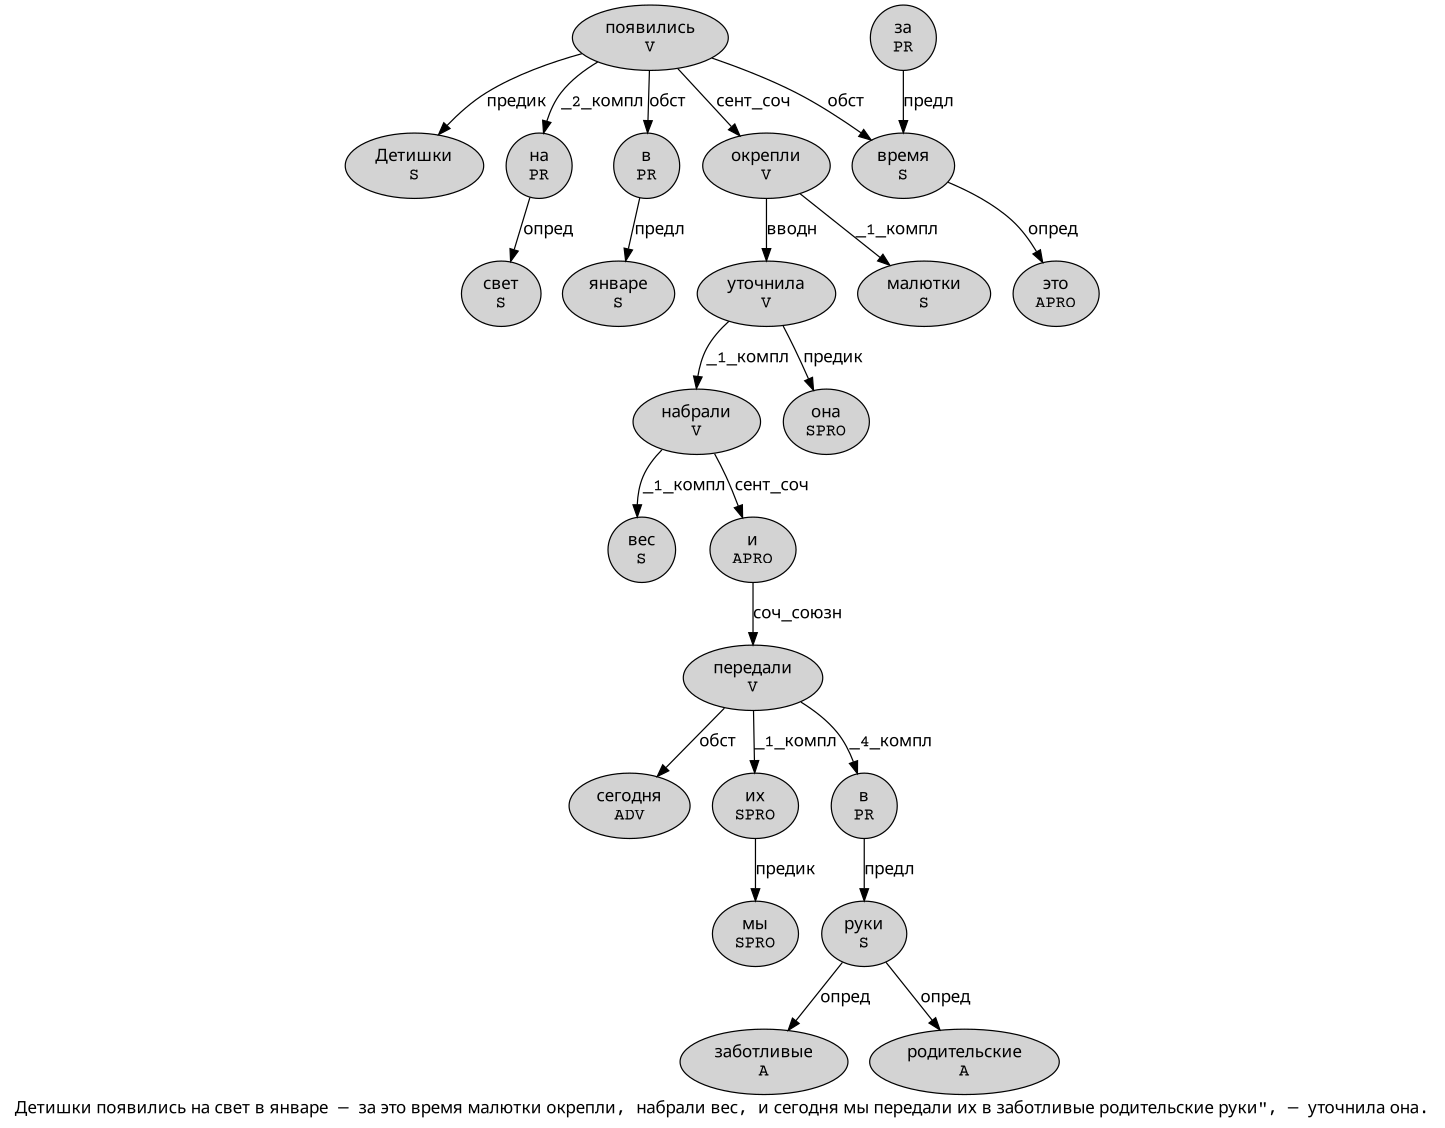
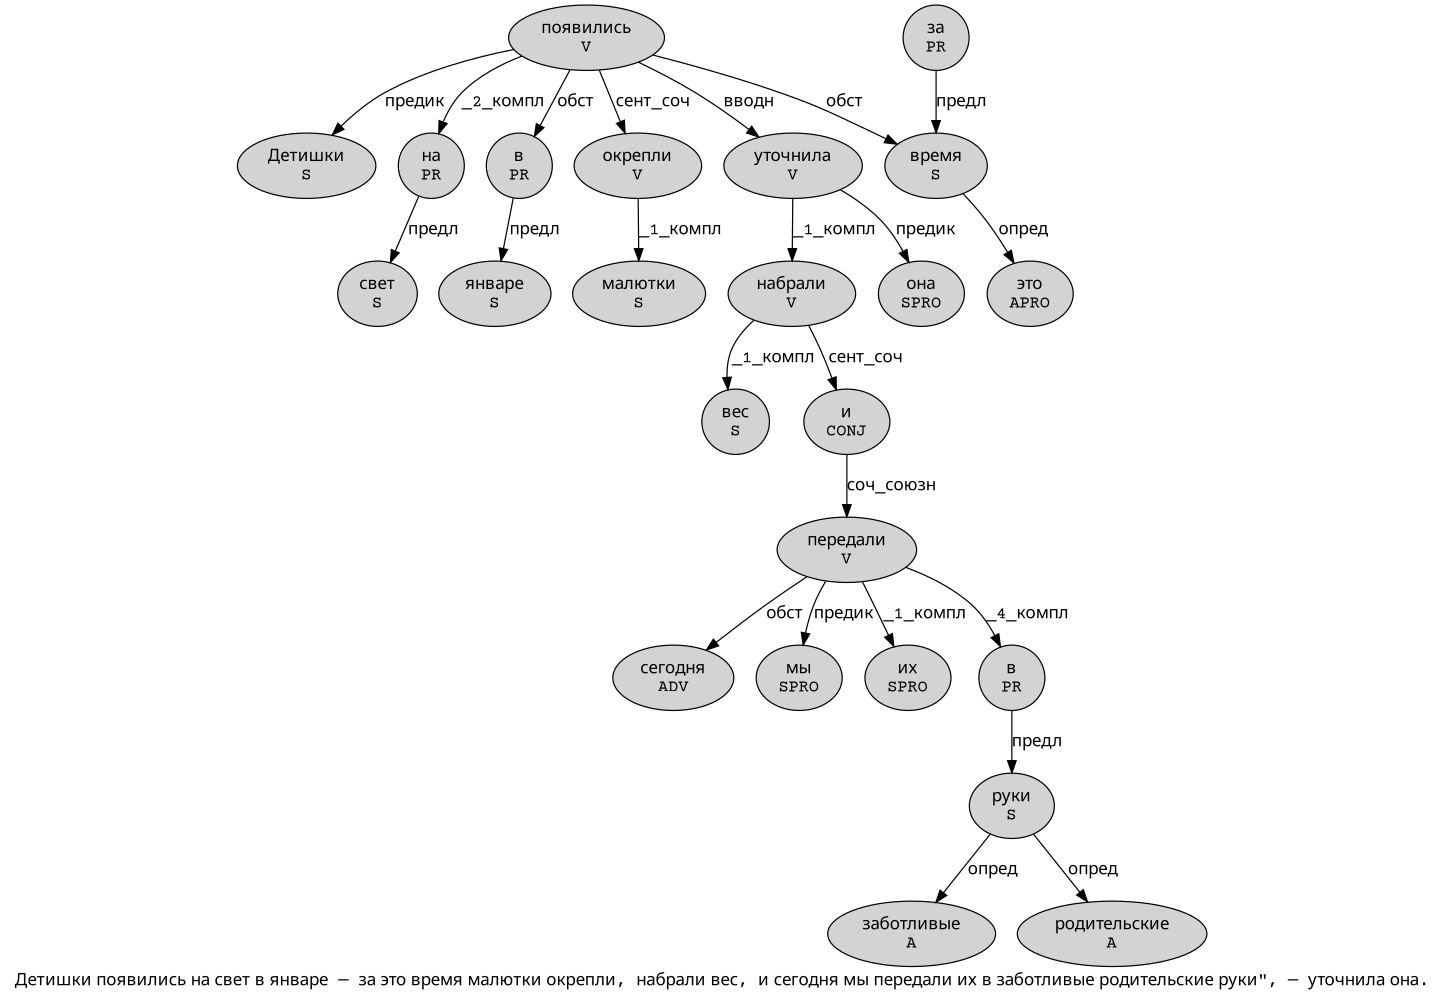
(766, 223) -> (696, 93)
(548, 230) -> (434, 230)
(753, 550) -> (847, 422)
(755, 864) -> (813, 606)
